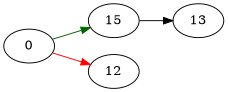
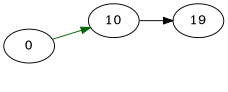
(114, 21) -> (114, 21)
(198, 21) -> (198, 21)
(114, 71) -> none
